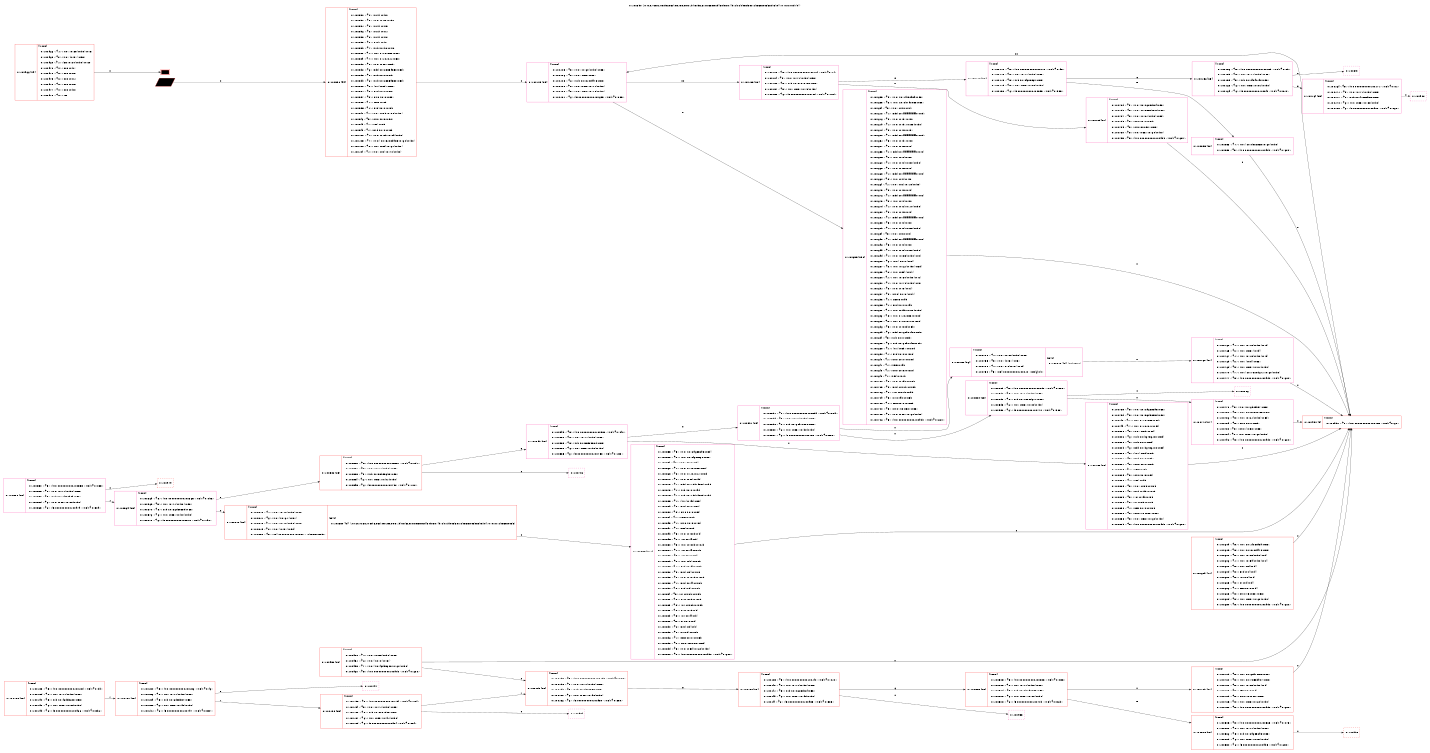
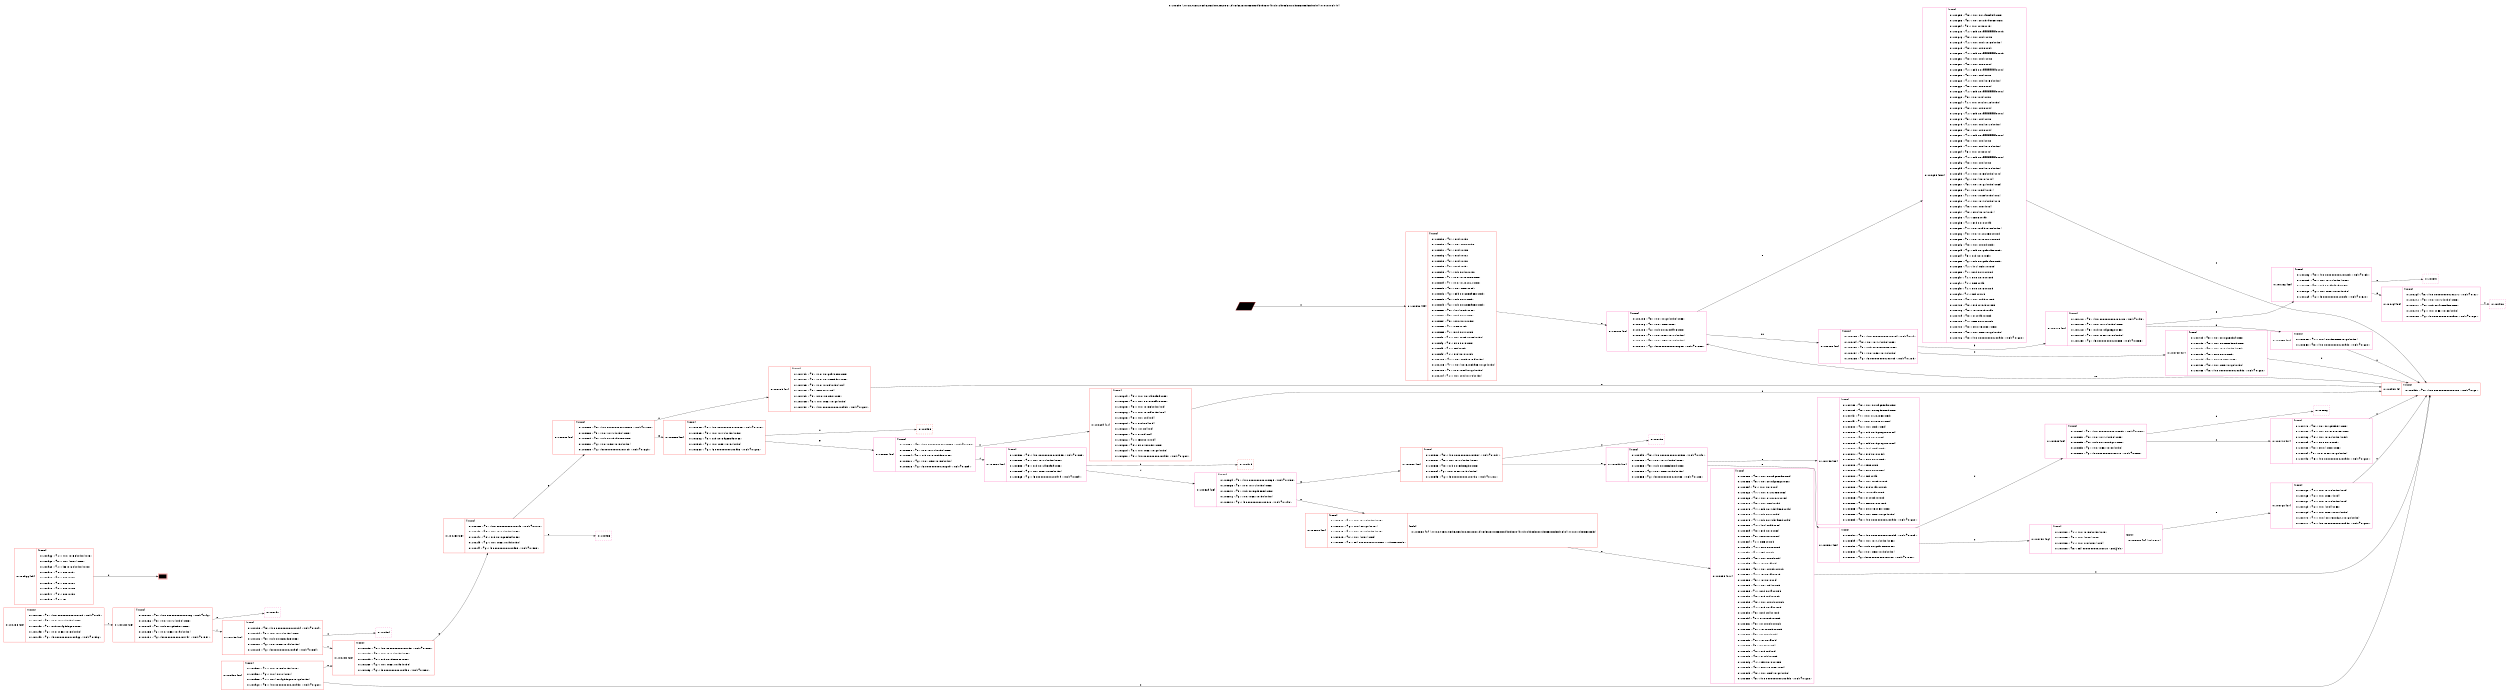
none -> (925, 454)
(1266, 455) -> none
